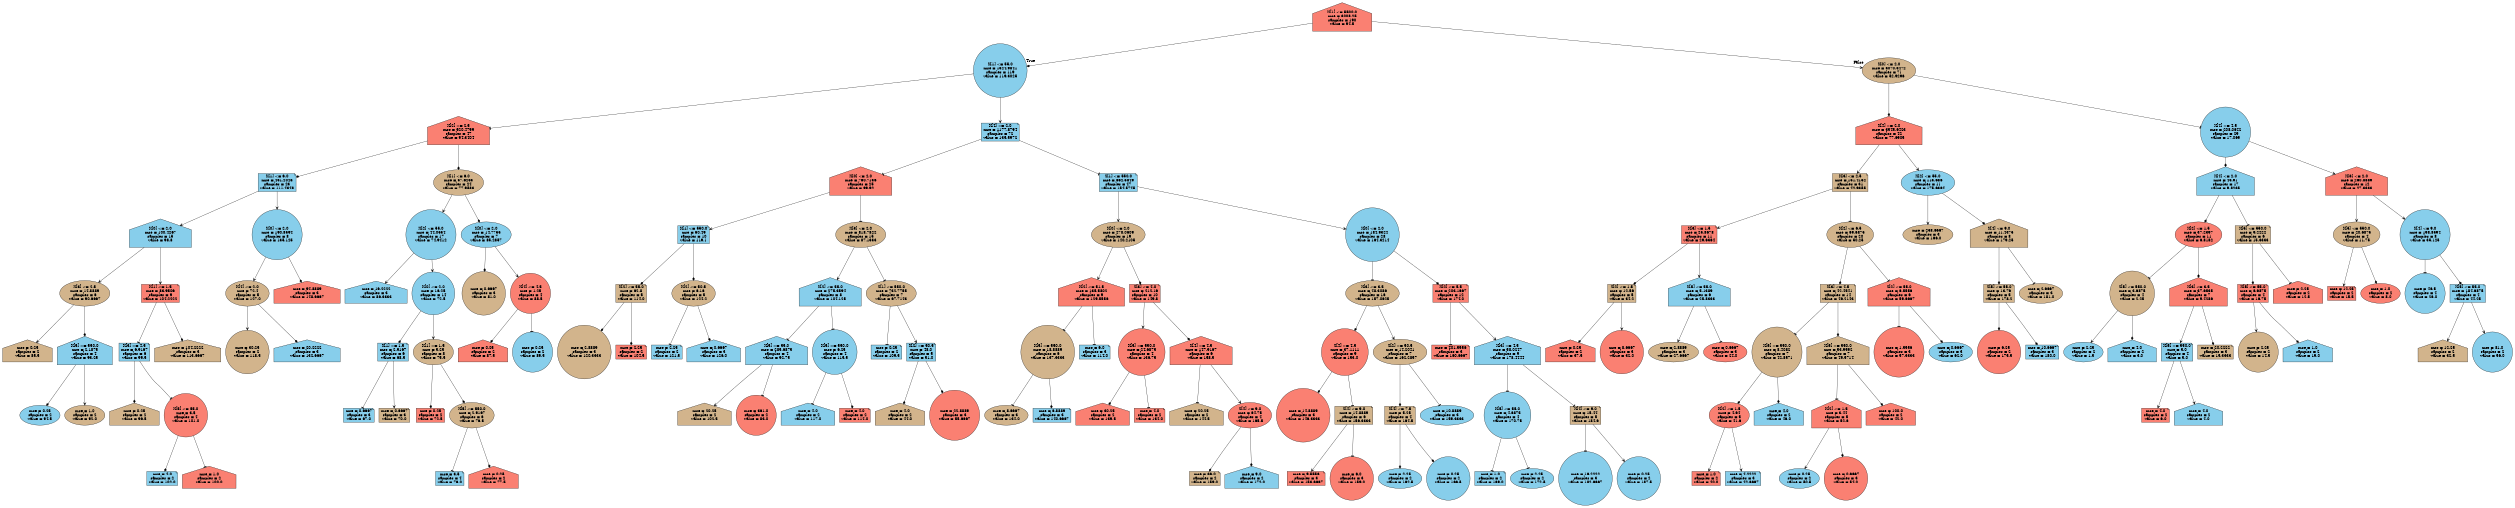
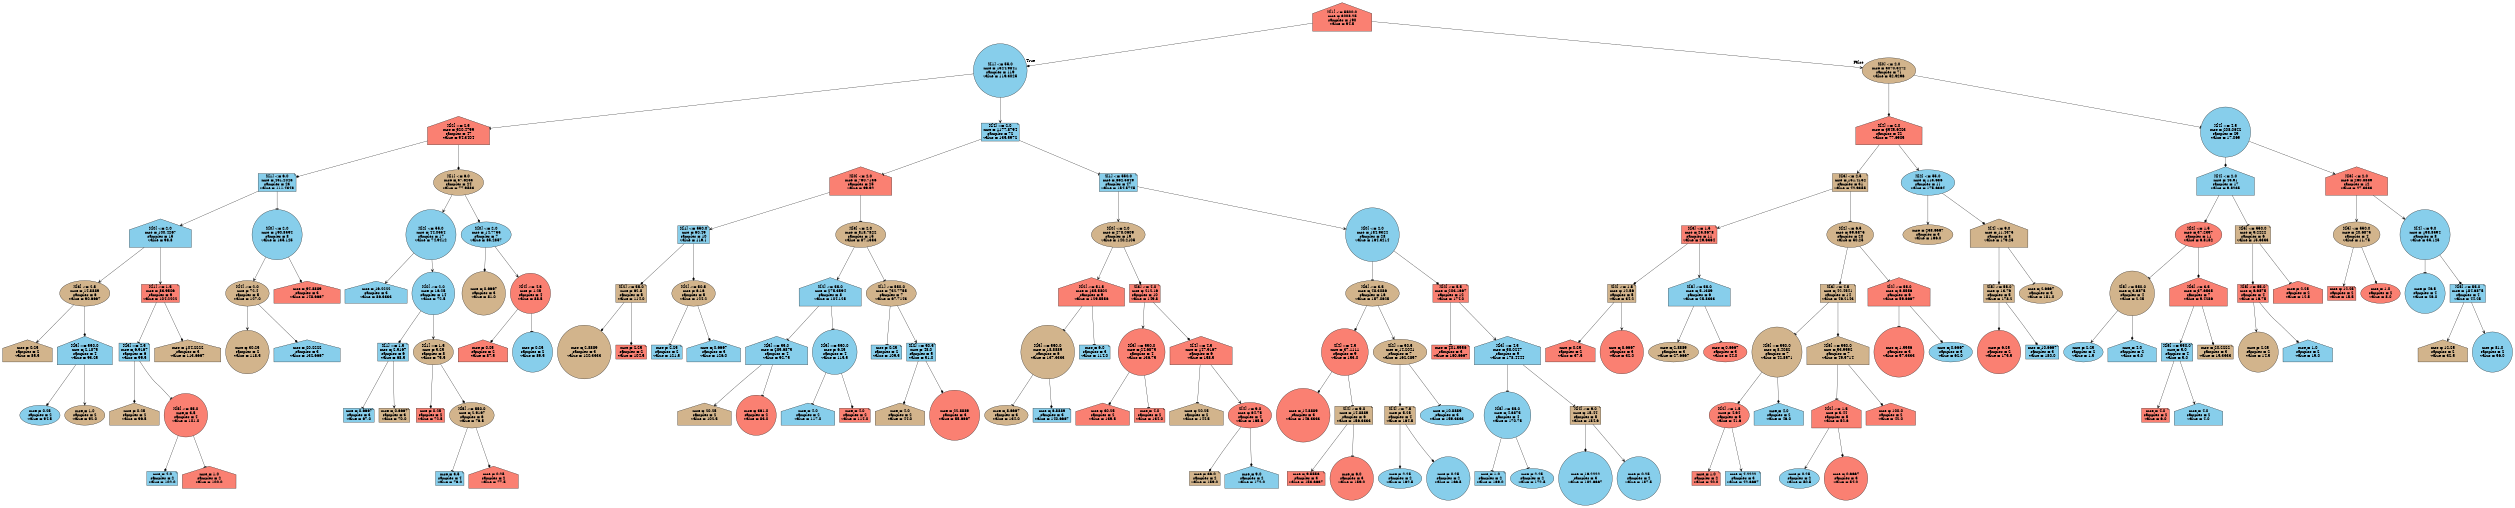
(277, 199) -> (277, 200)
(1585, 437) -> (1585, 436)
